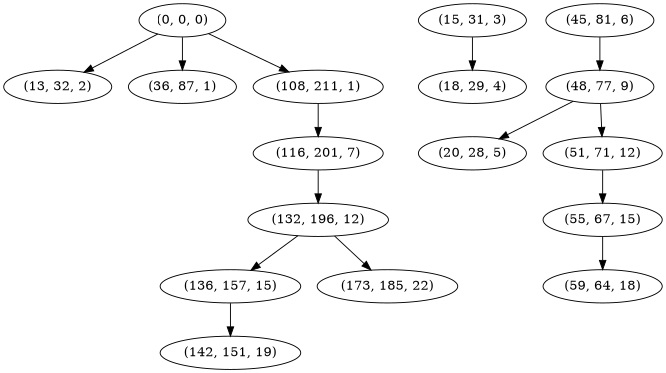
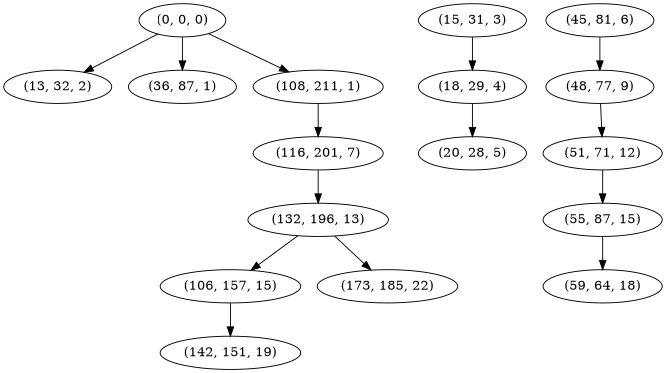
(540, 118) -> (472, 116)
(318, 220) -> (318, 220)
(603, 220) -> (603, 220)
(230, 286) -> (230, 286)
